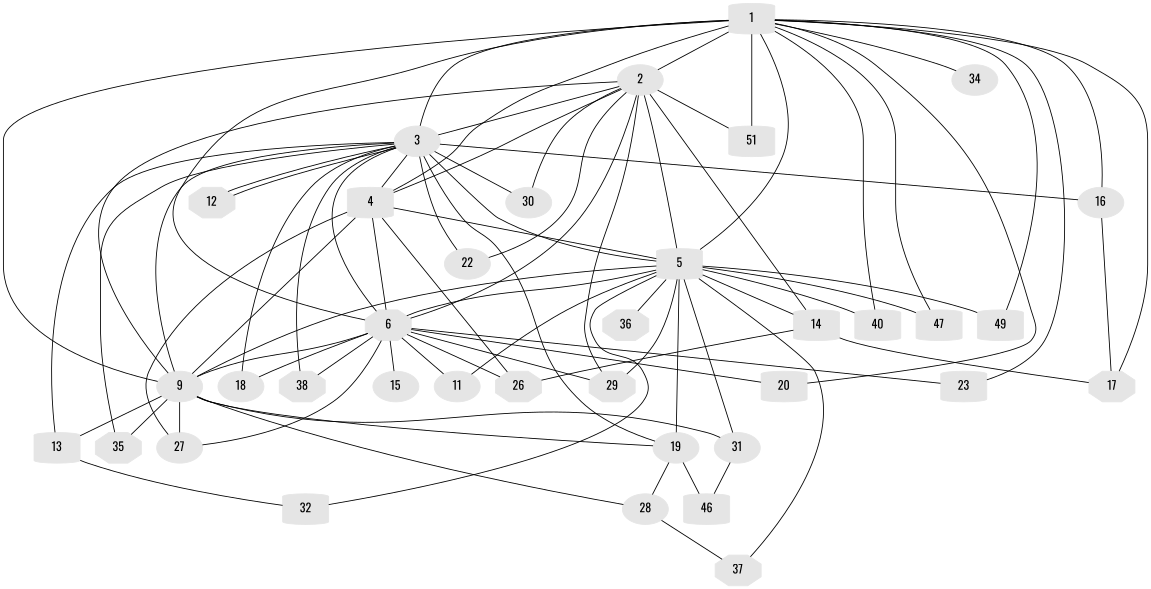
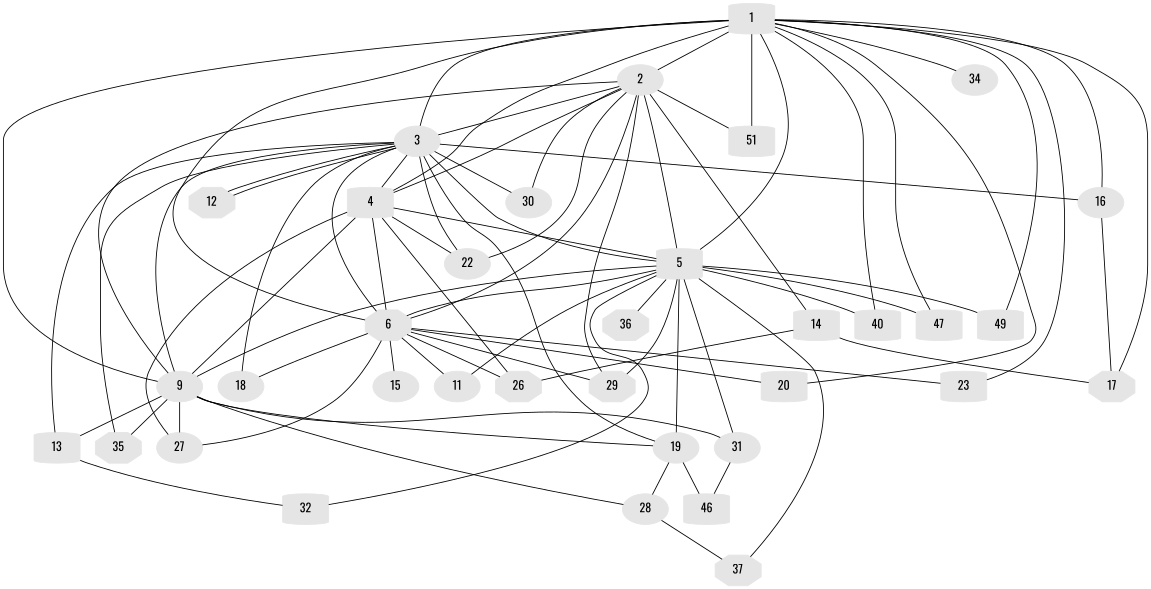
none -> (422, 235)
(748, 295) -> none
(282, 354) -> none
(302, 387) -> none
